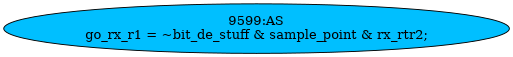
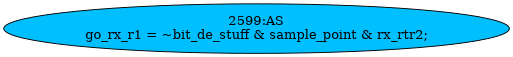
(257, 29) -> (257, 29)
